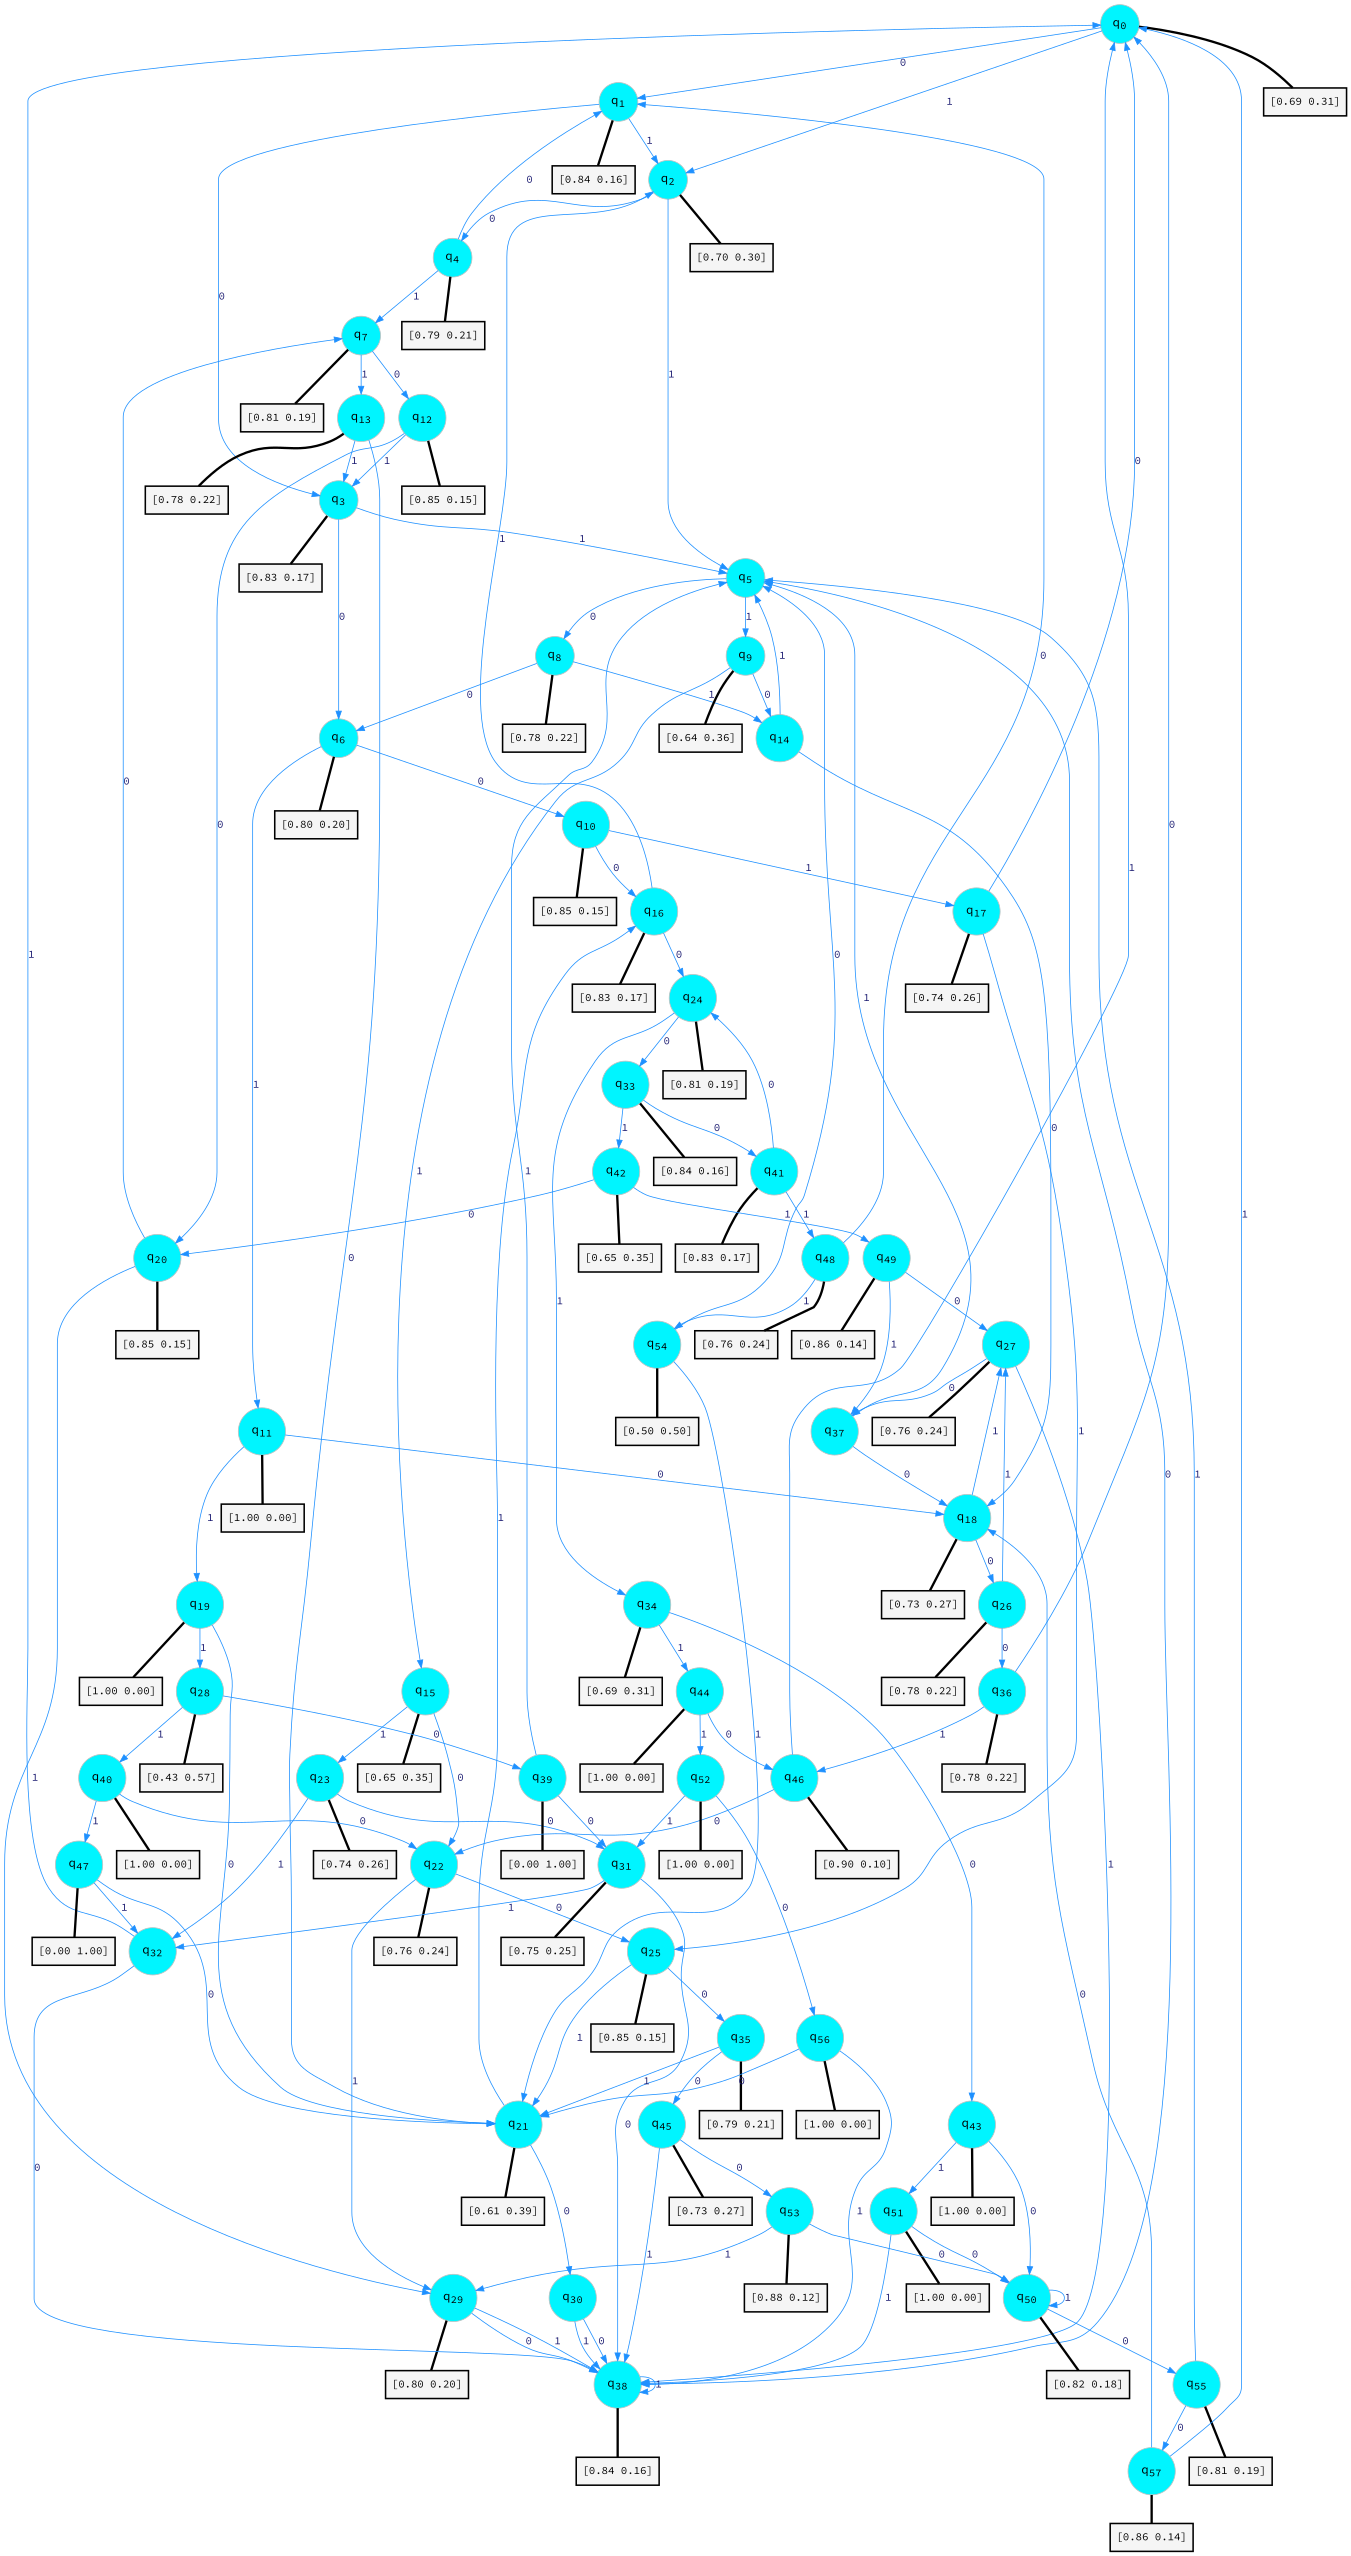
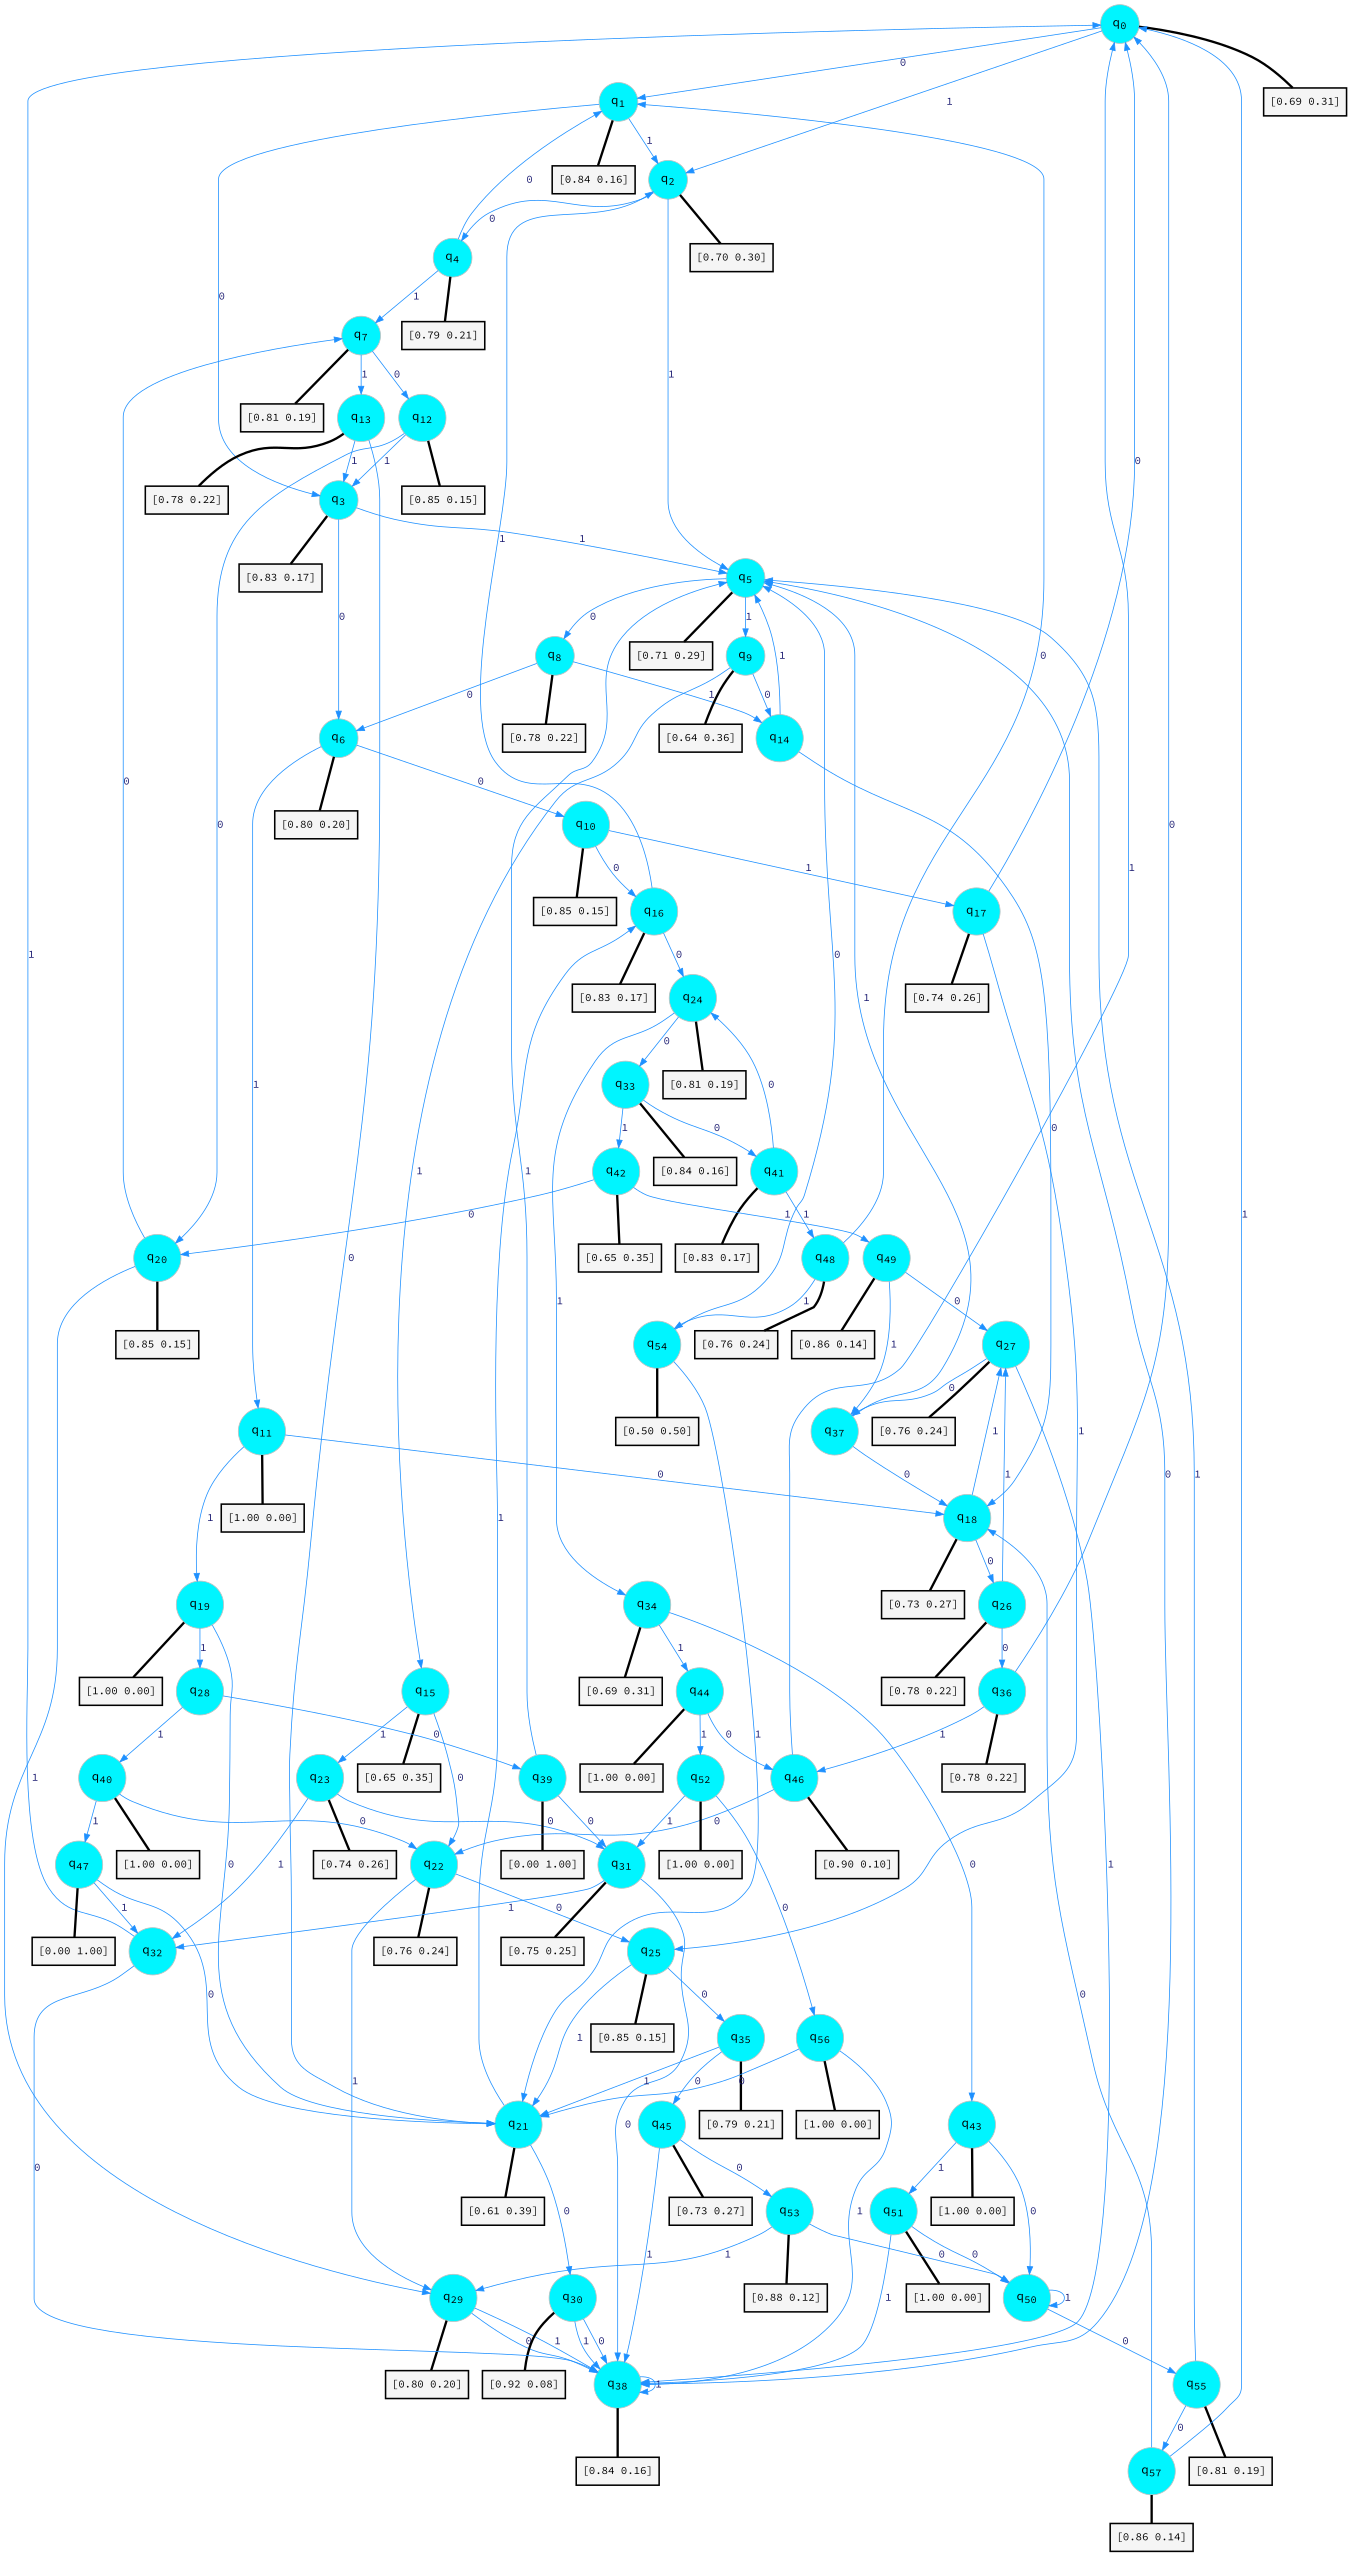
none -> (671, 656)
(181, 1778) -> none
none -> (524, 2385)
(1088, 2385) -> none
